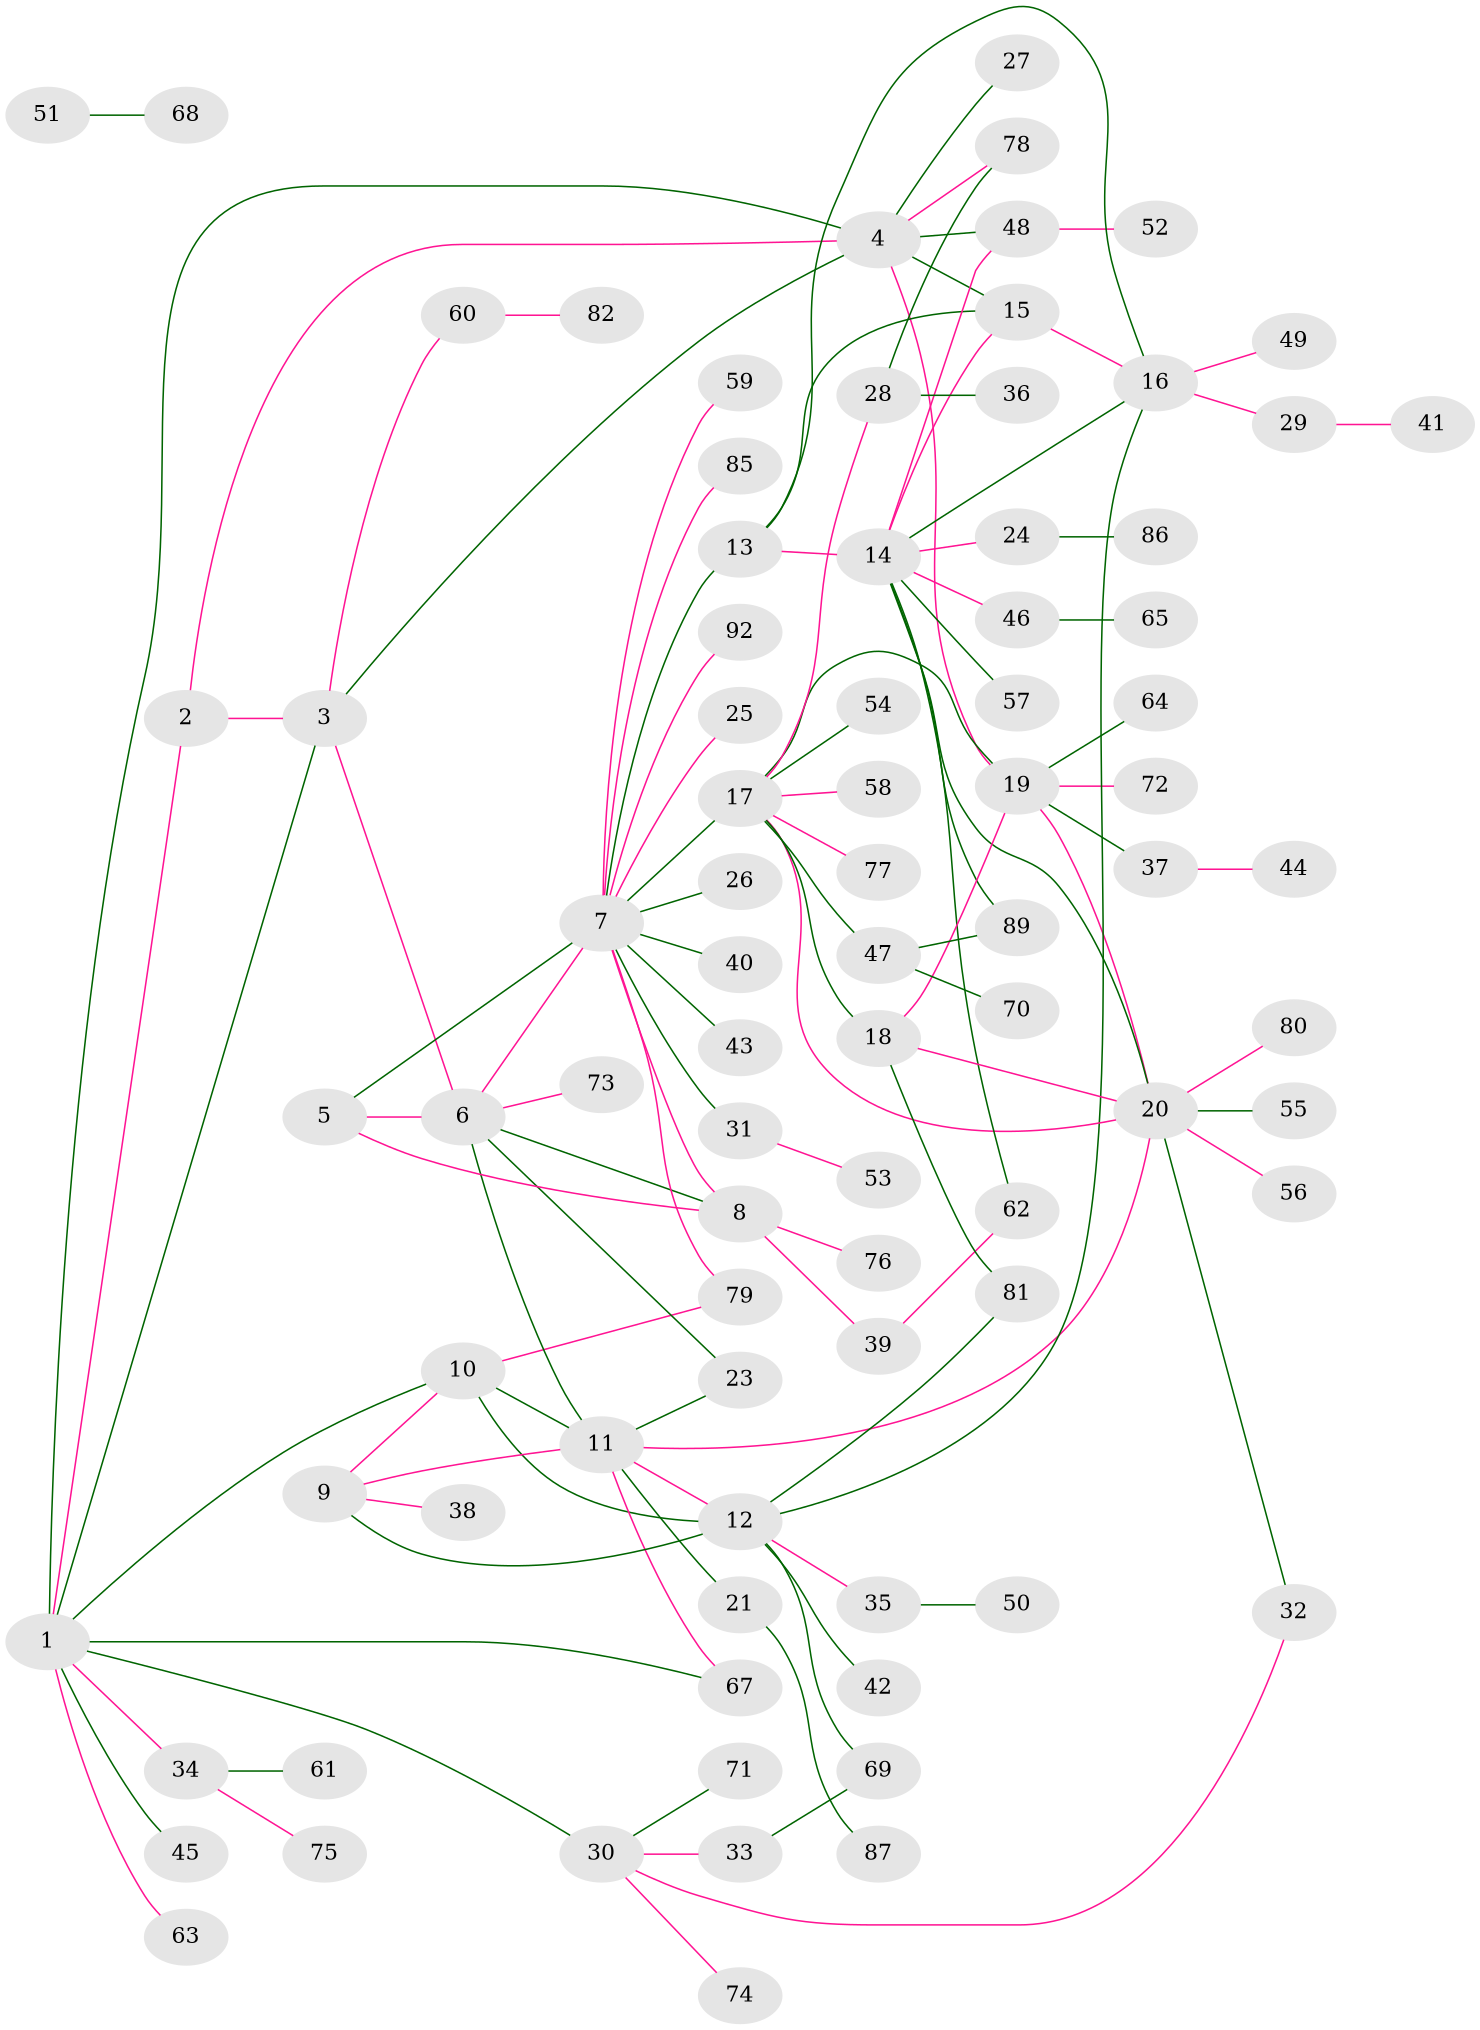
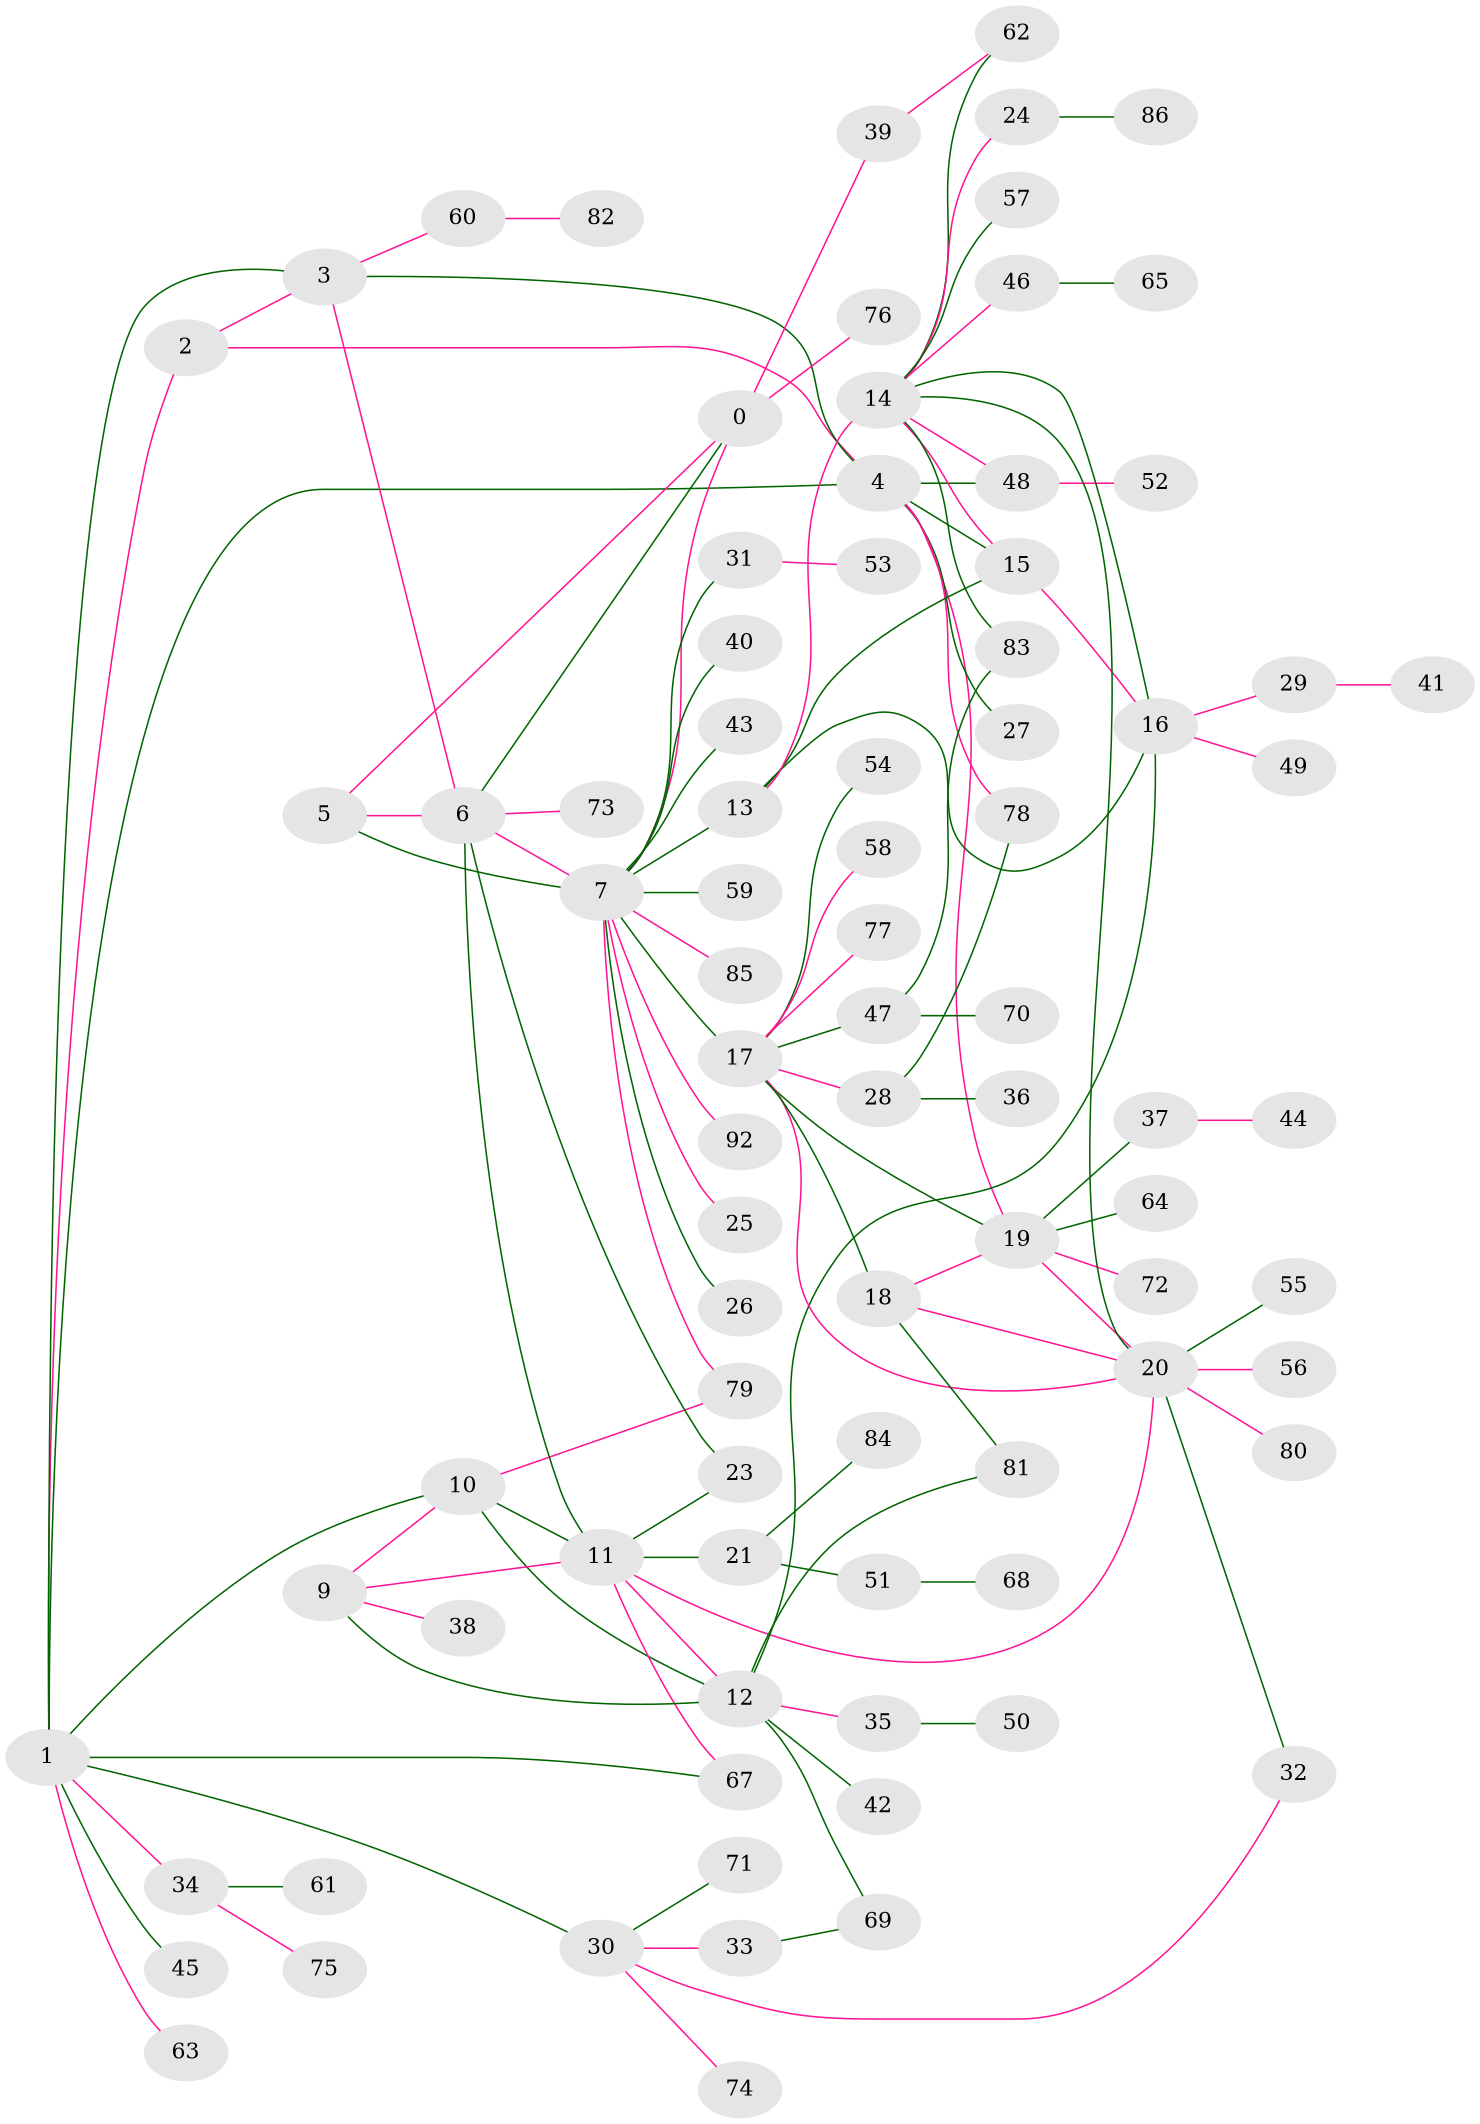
(628, 642) -> (671, 893)
(1017, 928) -> (1017, 649)
(740, 1214) -> (740, 419)
none -> (798, 1568)
(879, 1854) -> (879, 1440)
